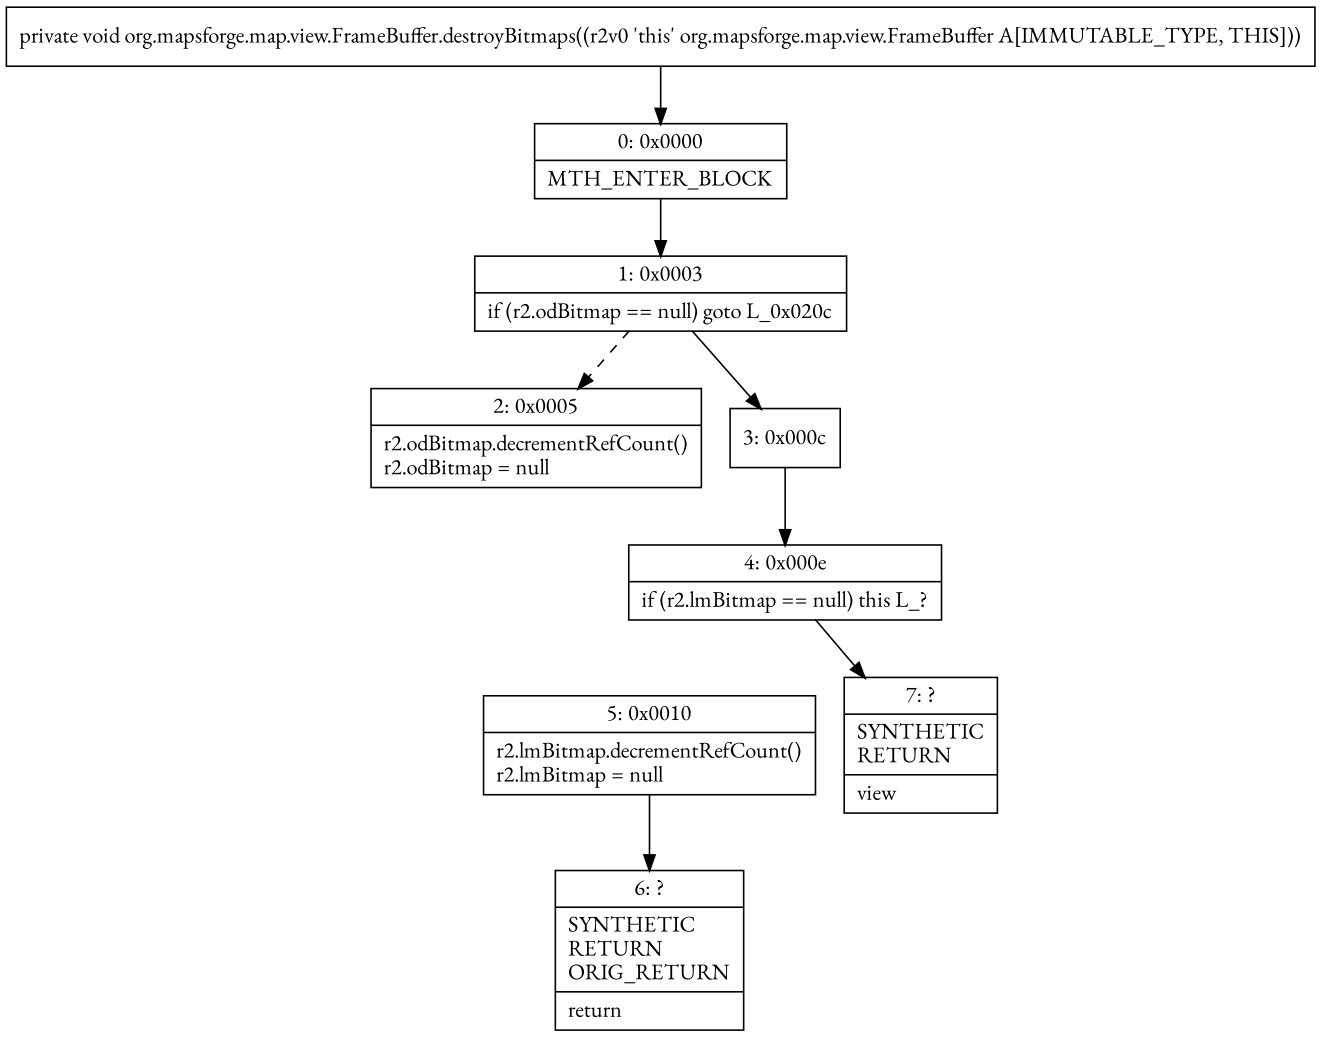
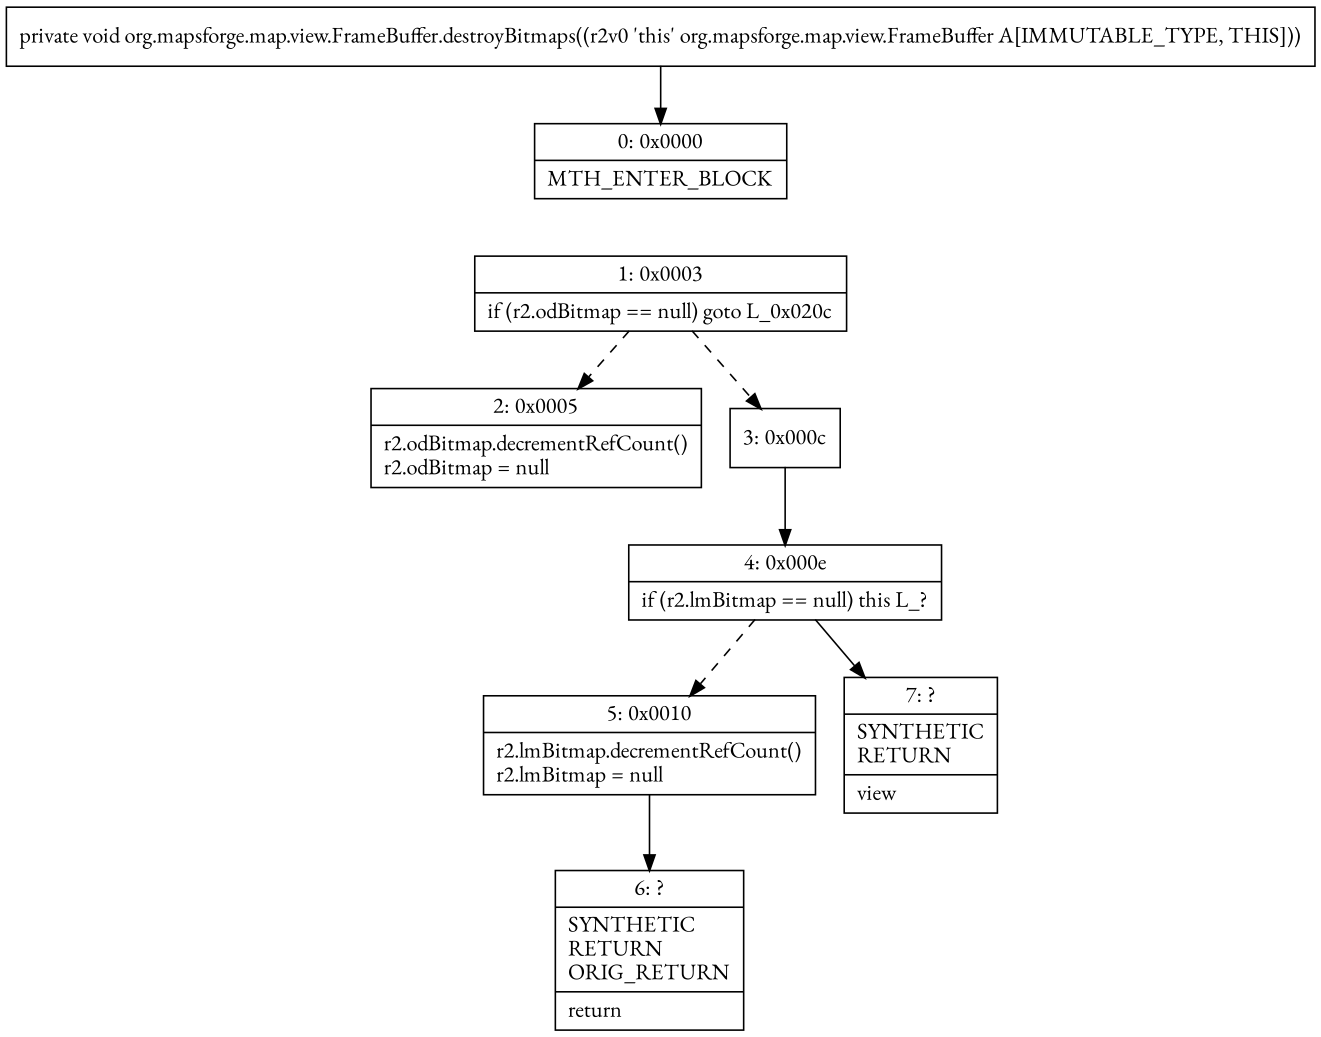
(661, 219) -> none
(721, 364) -> (721, 364)
none -> (728, 652)
